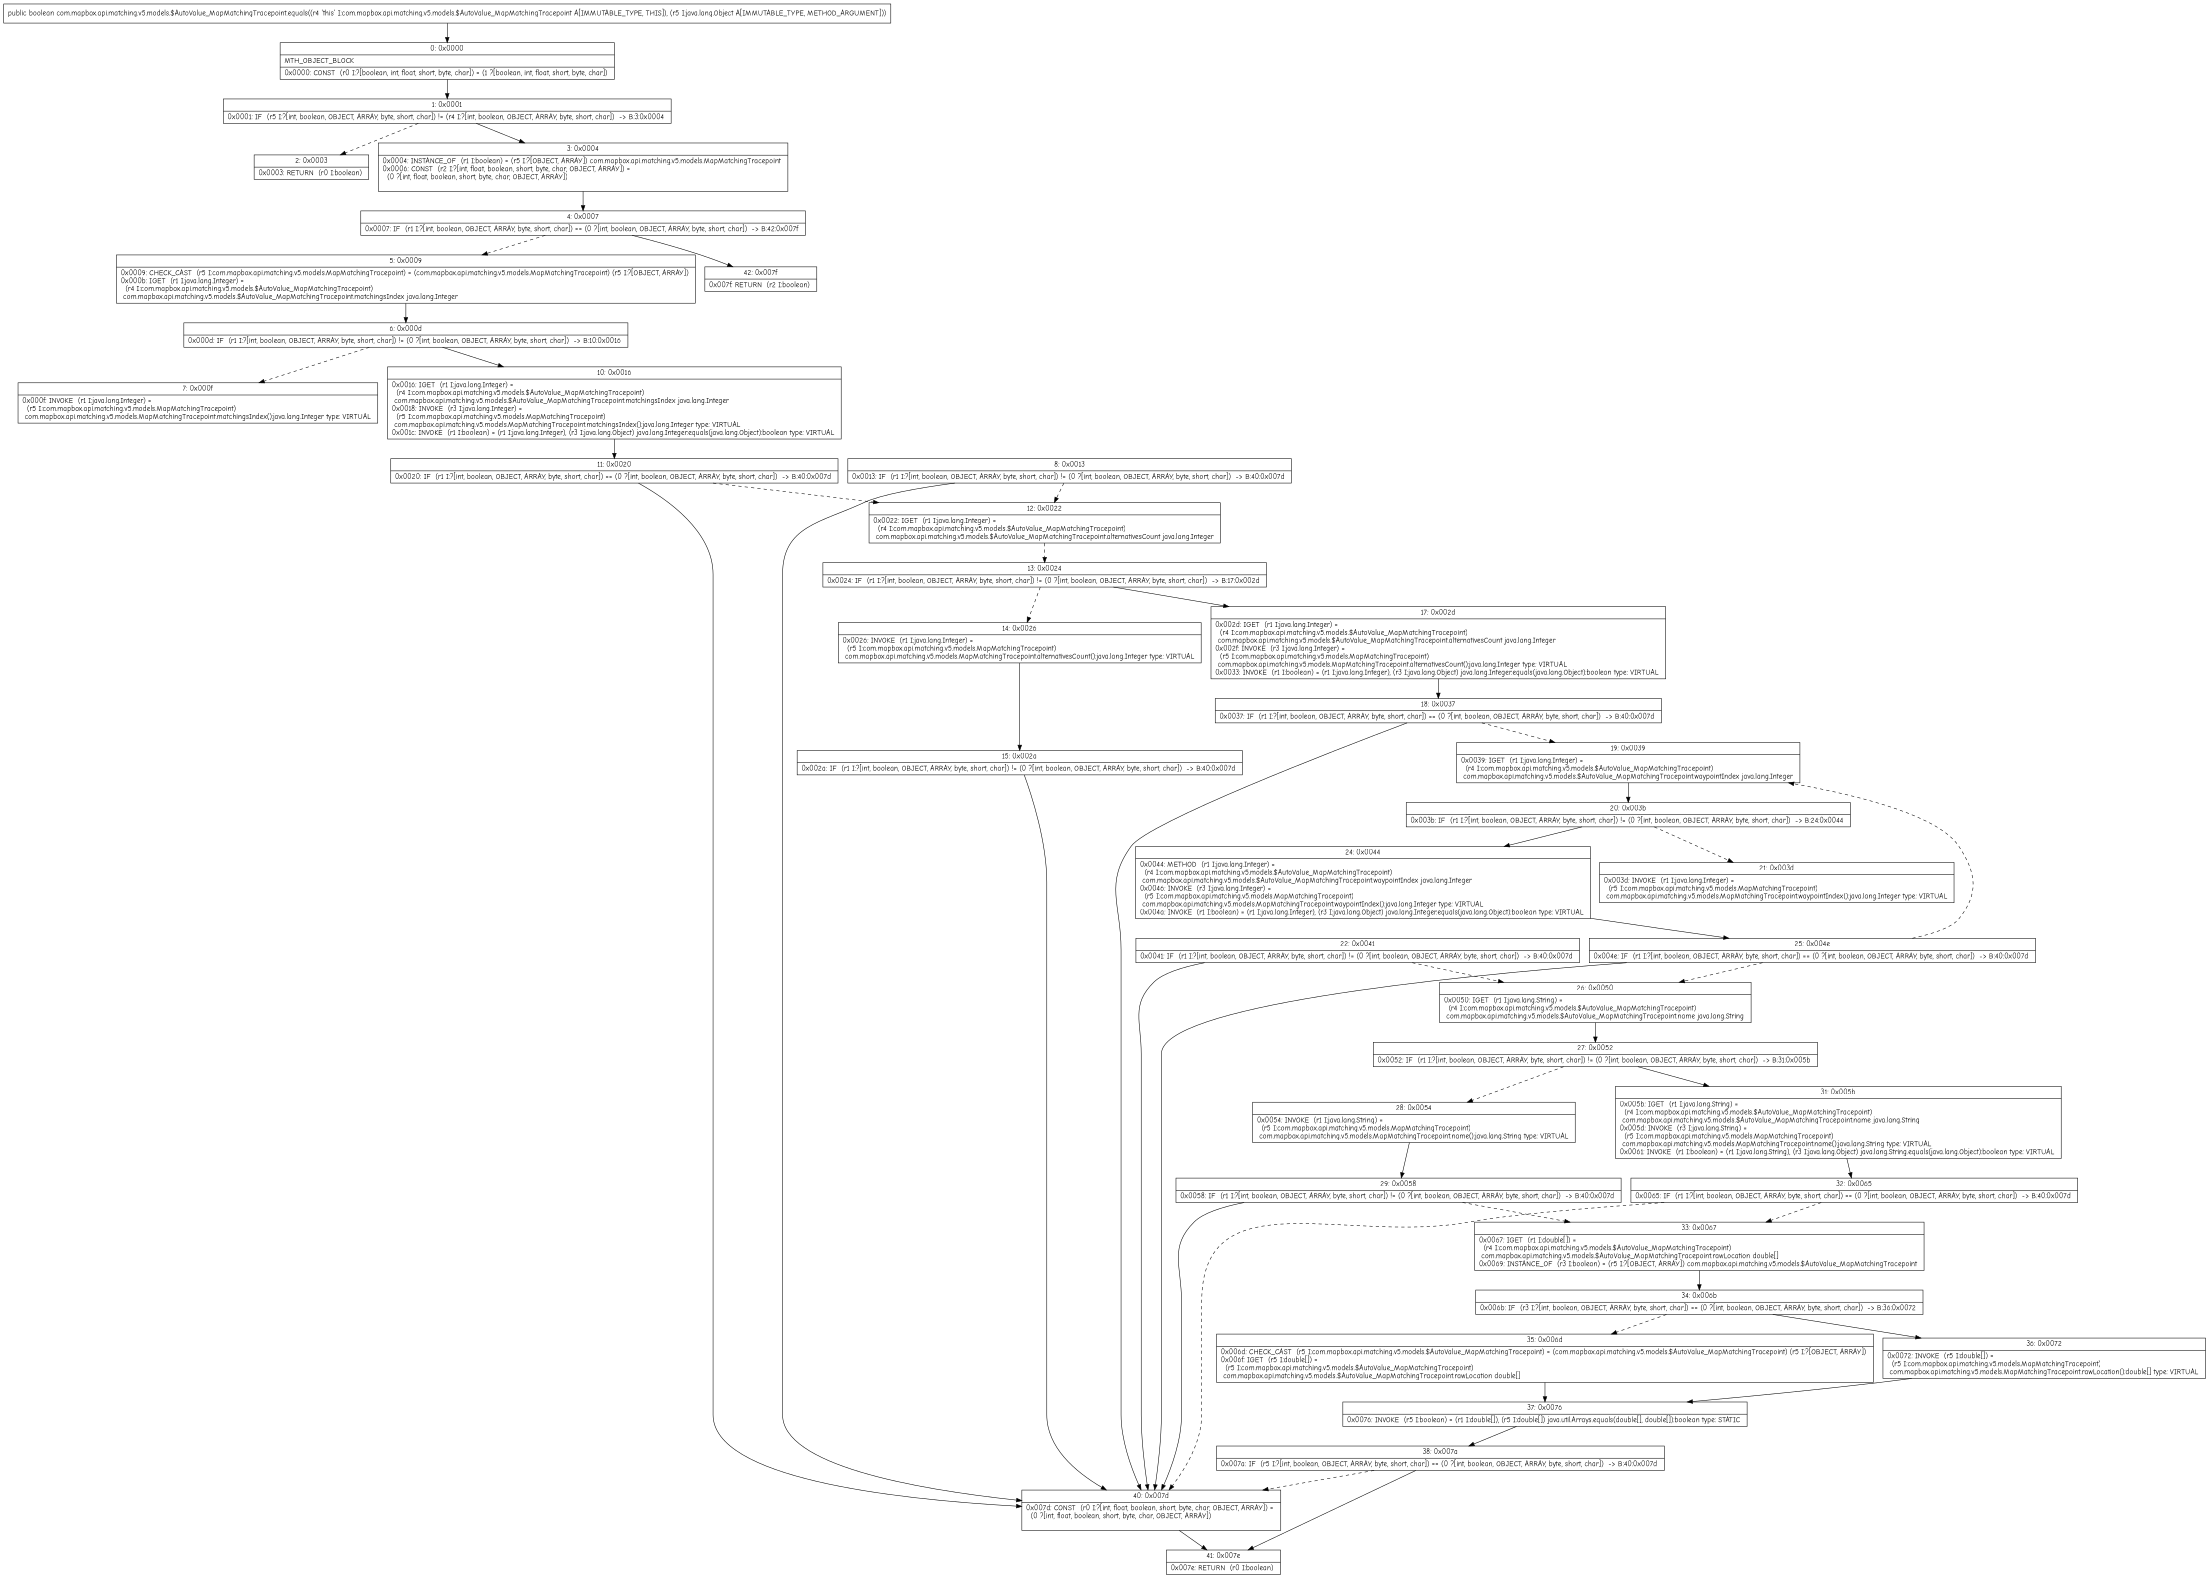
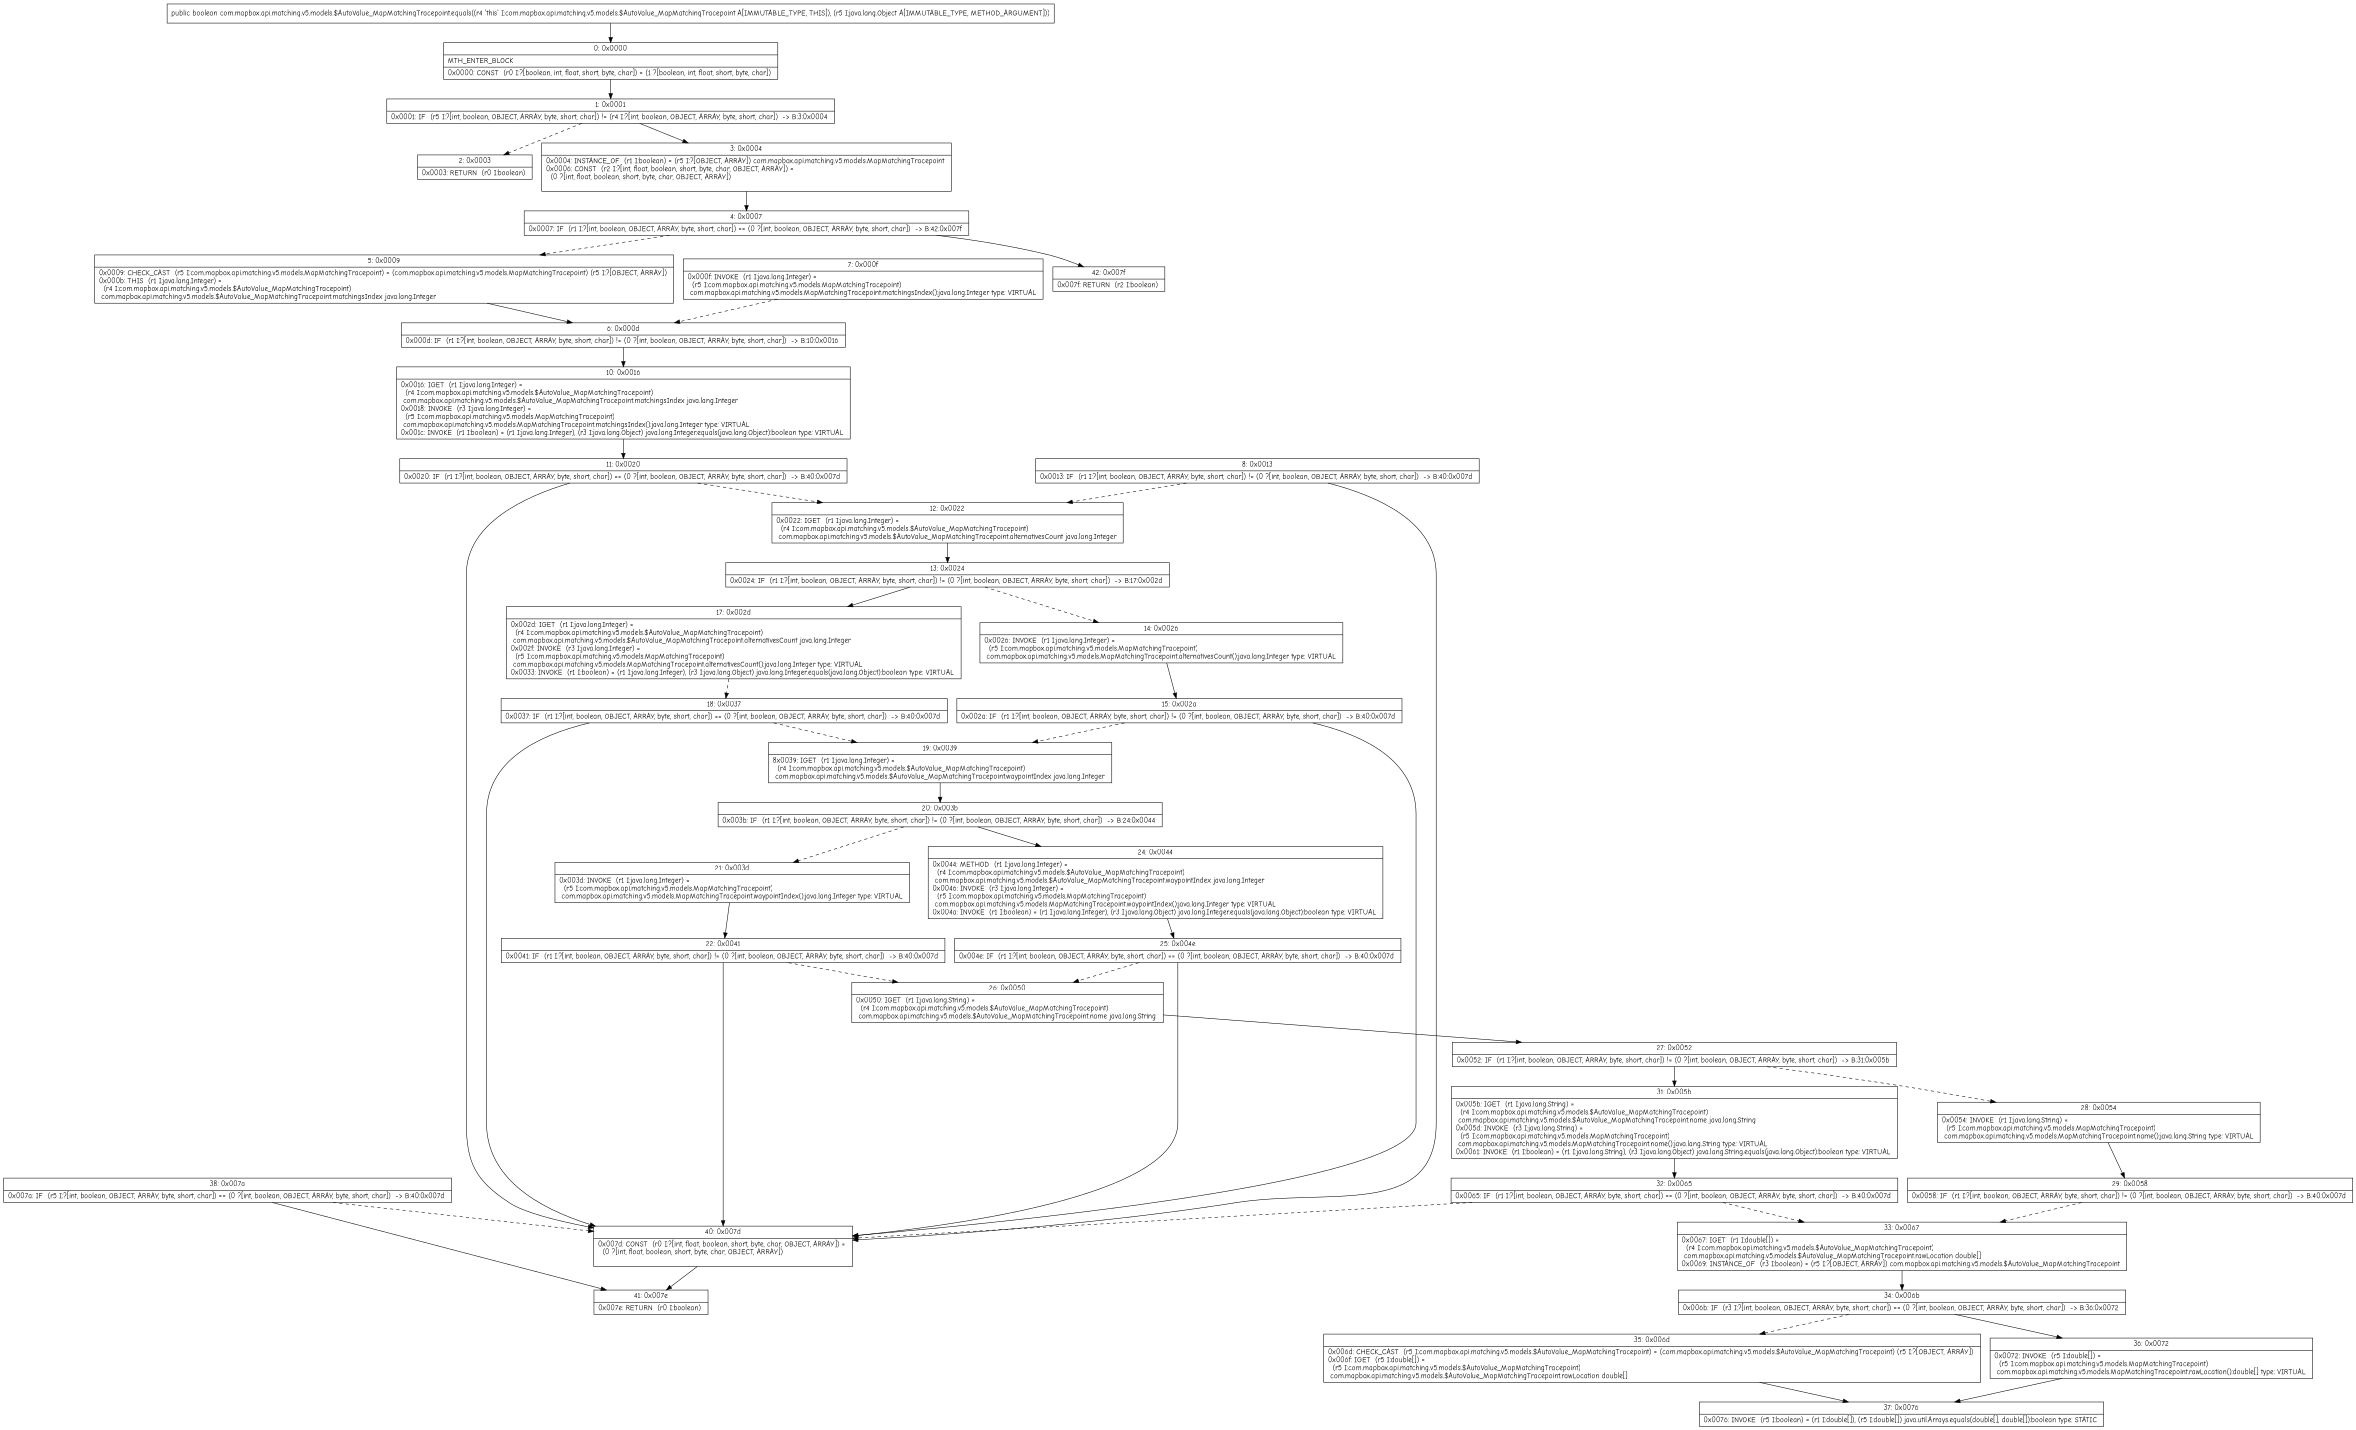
(319, 61) -> (481, 61)
(184, 281) -> (162, 281)
(317, 364) -> (729, 310)
(1045, 550) -> (948, 550)
(1438, 686) -> (728, 686)
(1523, 761) -> (835, 761)
(1941, 830) -> (1081, 732)
none -> (727, 918)
(1182, 1325) -> none
(1495, 1435) -> none
